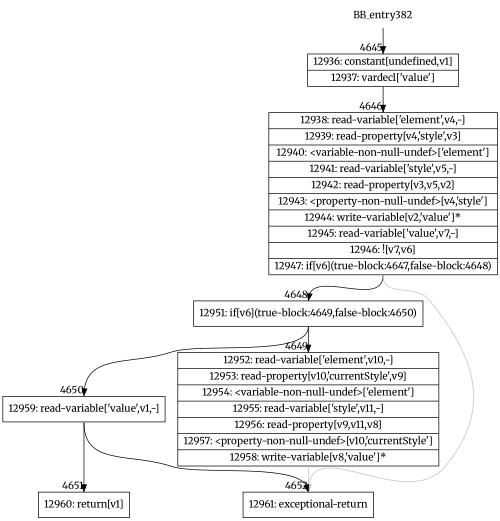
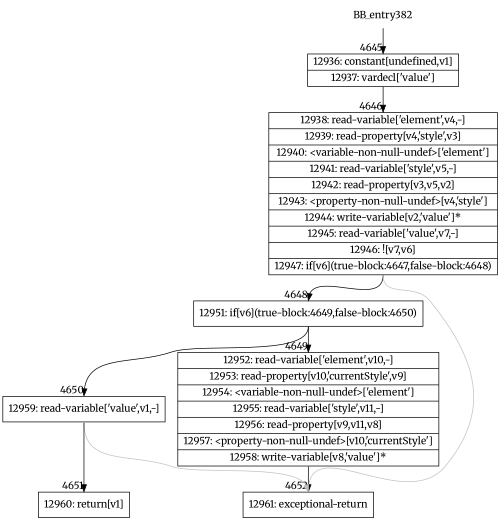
(186, 469) -> (186, 469)
(308, 476) -> (308, 476)
